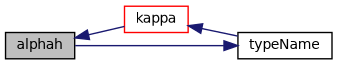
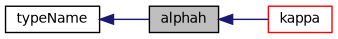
(220, 32) -> none
